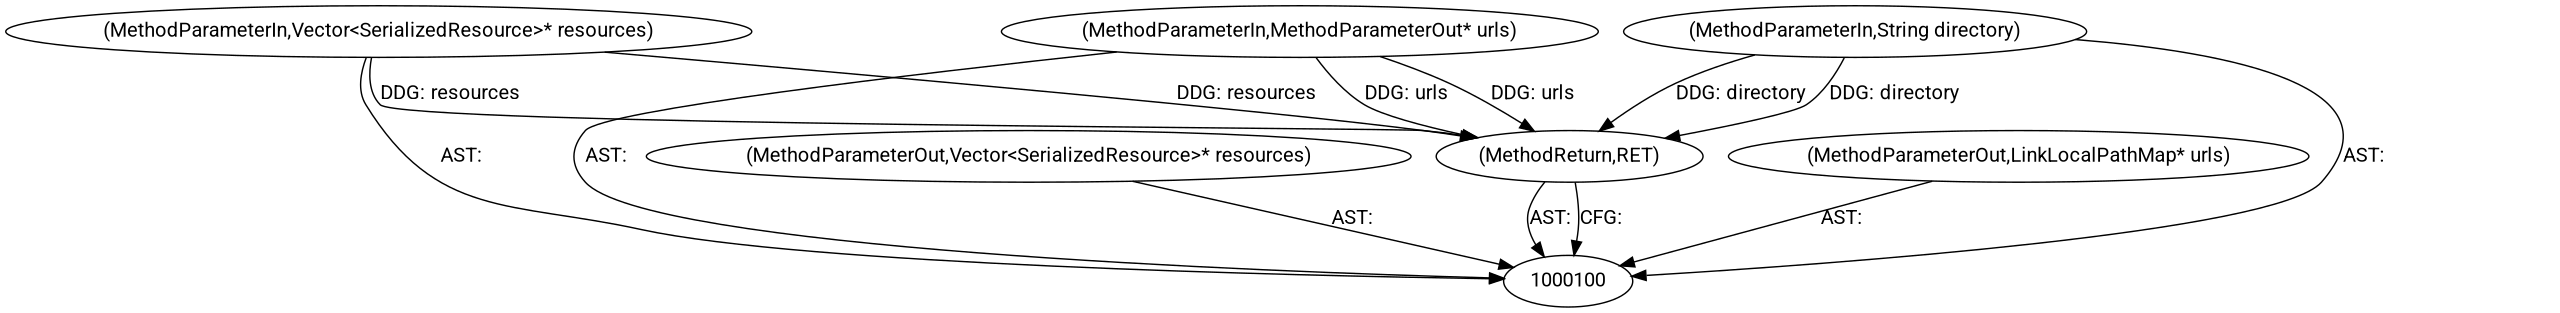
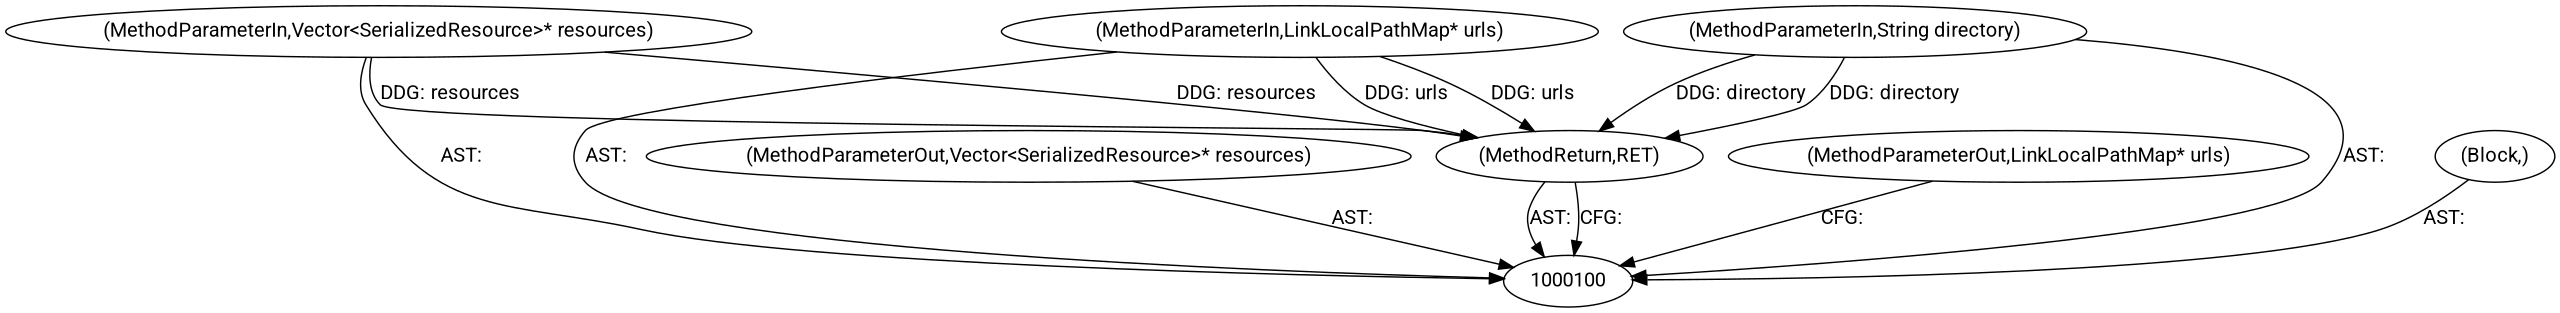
(1300, 32) -> (1300, 32)
none -> (2495, 156)
(1845, 219) -> (1845, 219)
